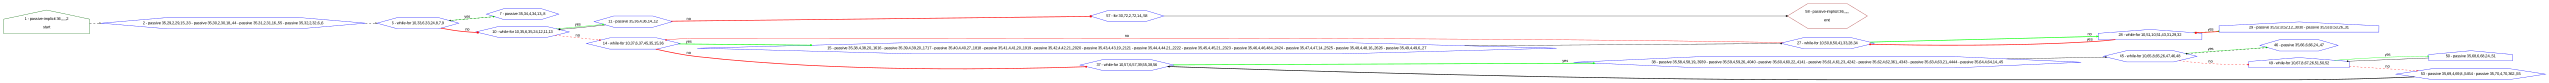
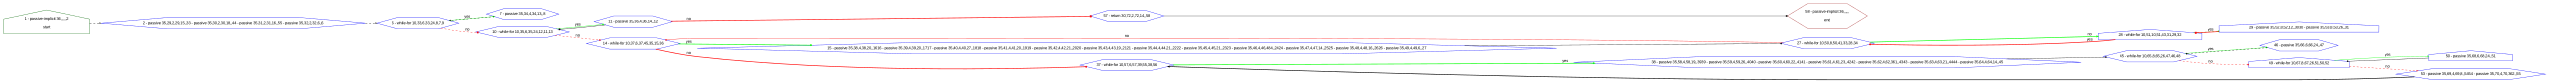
(1127, 16) -> (1127, 16)
(459, 31) -> (459, 31)
